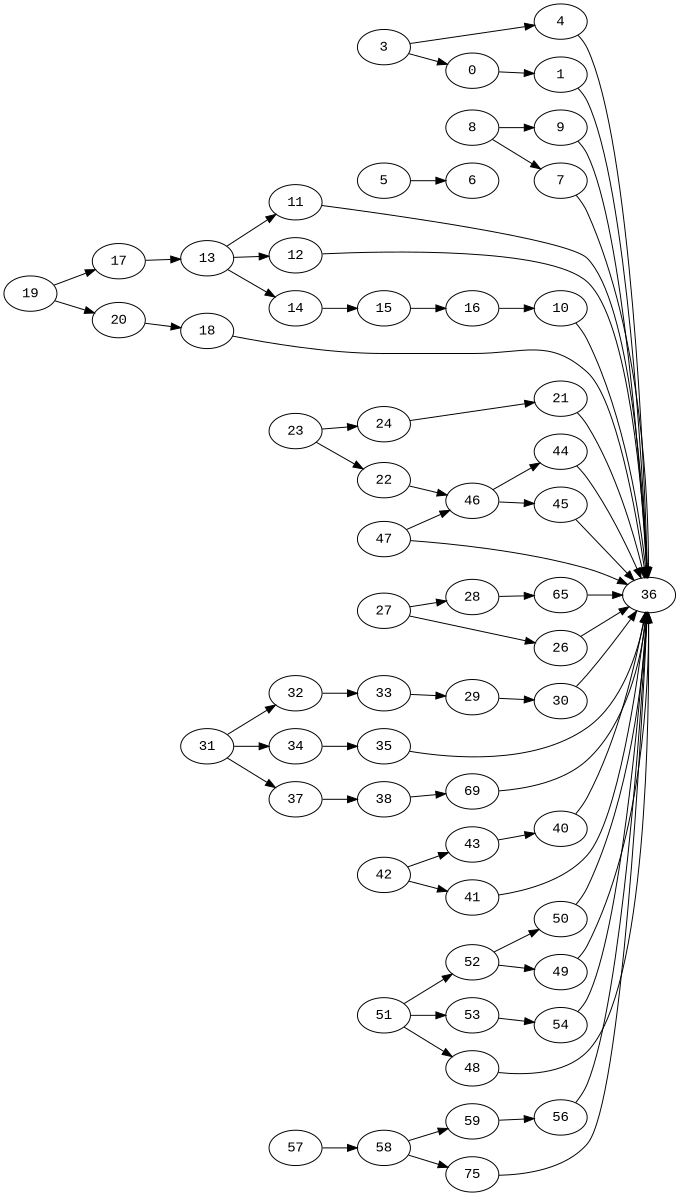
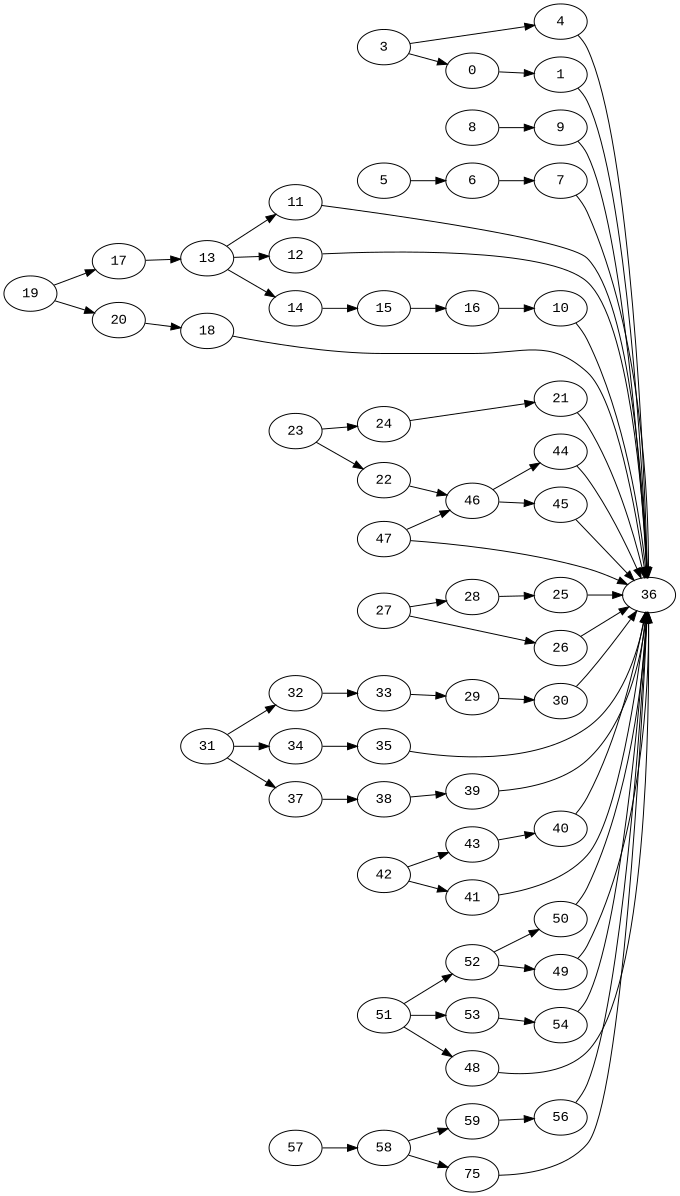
(512, 152) -> (512, 181)
(561, 595) -> (561, 595)
(472, 791) -> (472, 791)
